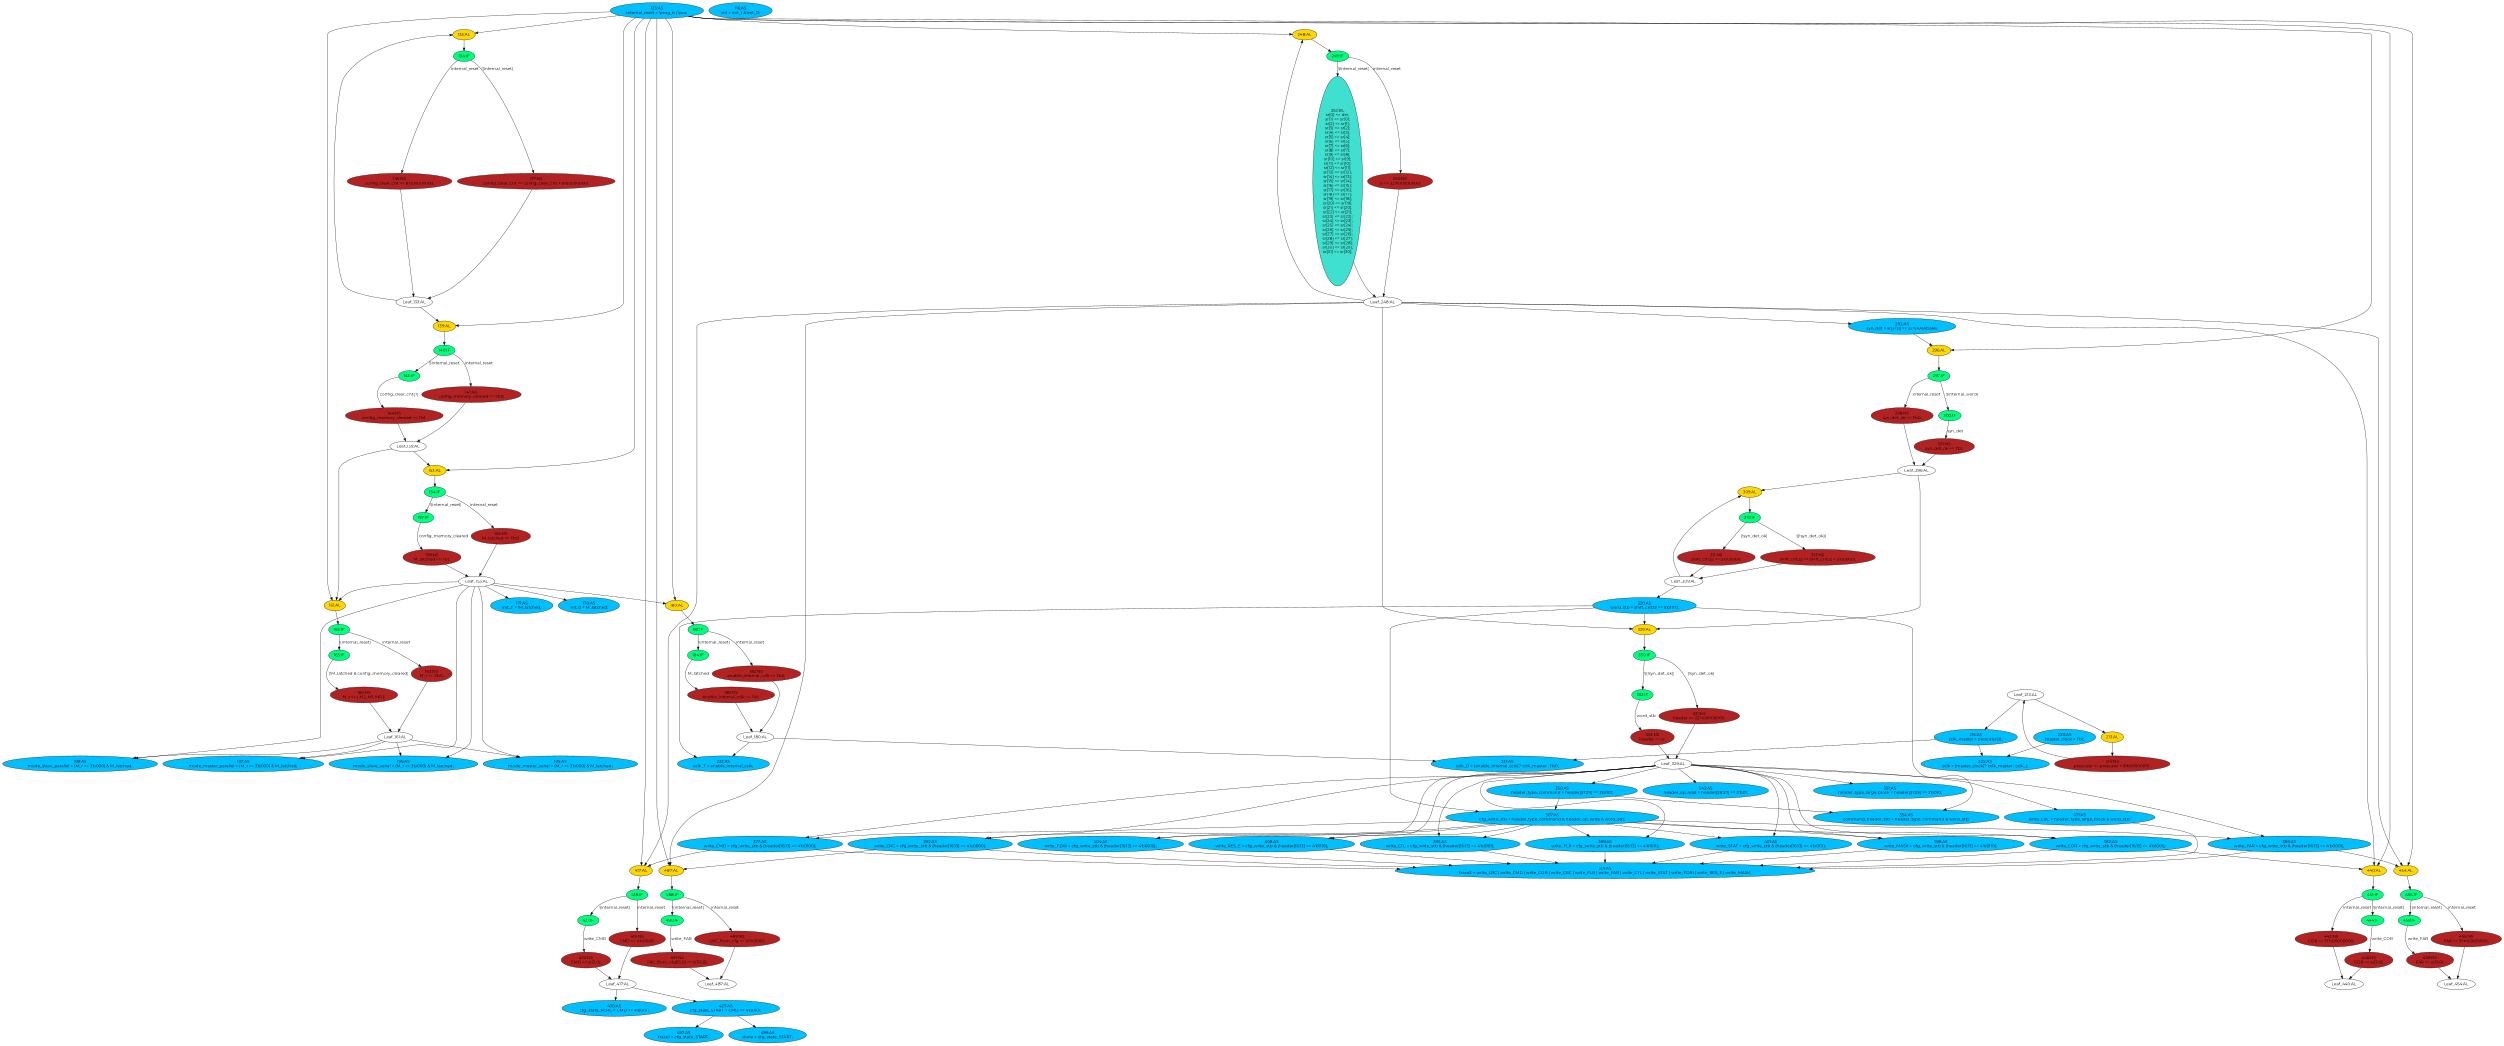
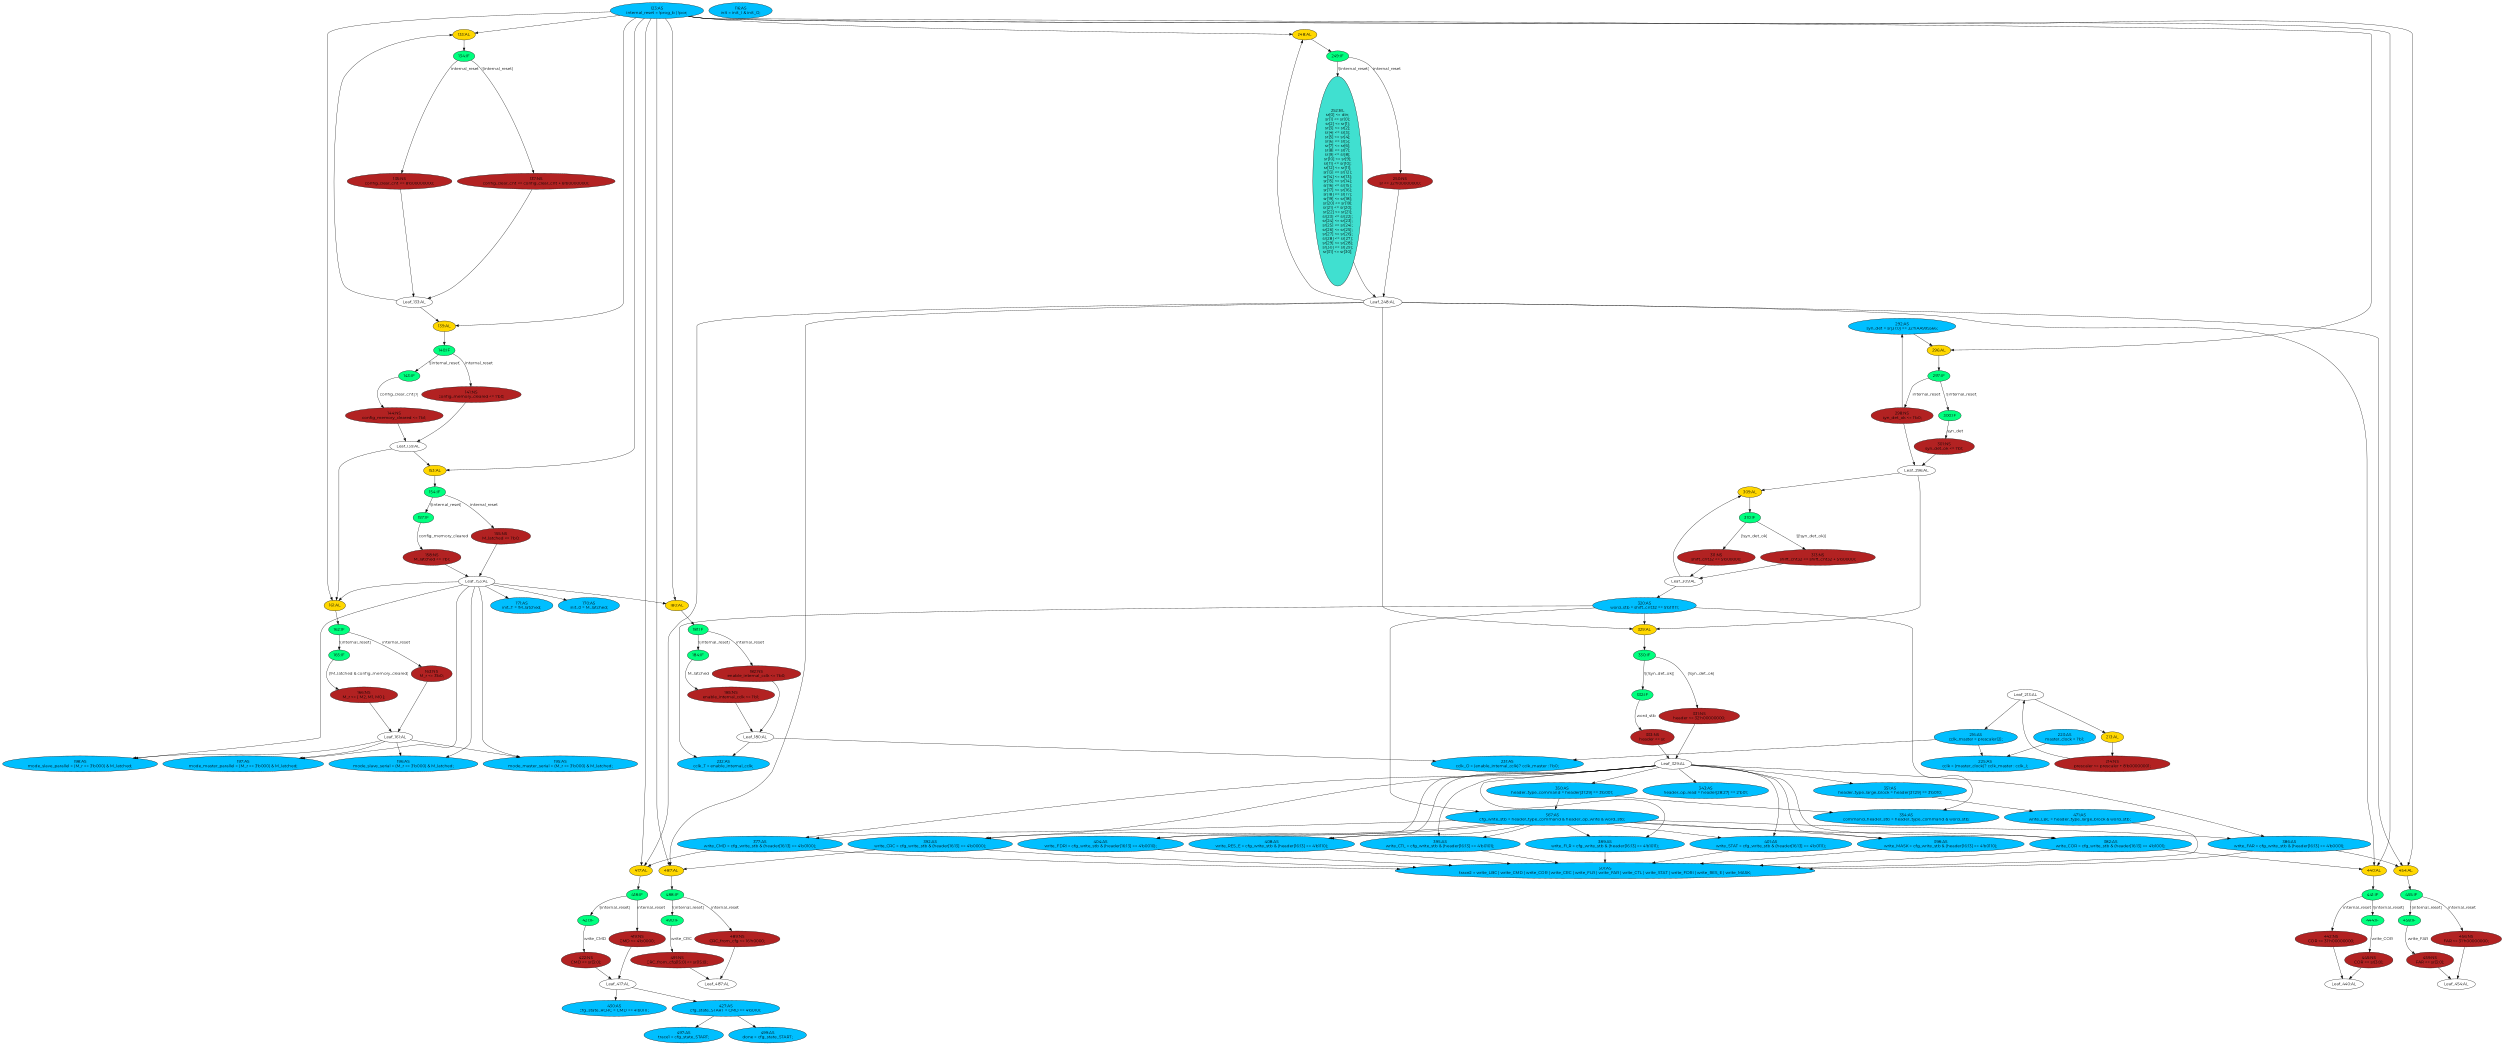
(1625, 313) -> (1902, 372)
(1962, 394) -> (1962, 394)
(1957, 781) -> (1981, 804)
(681, 939) -> (681, 939)
